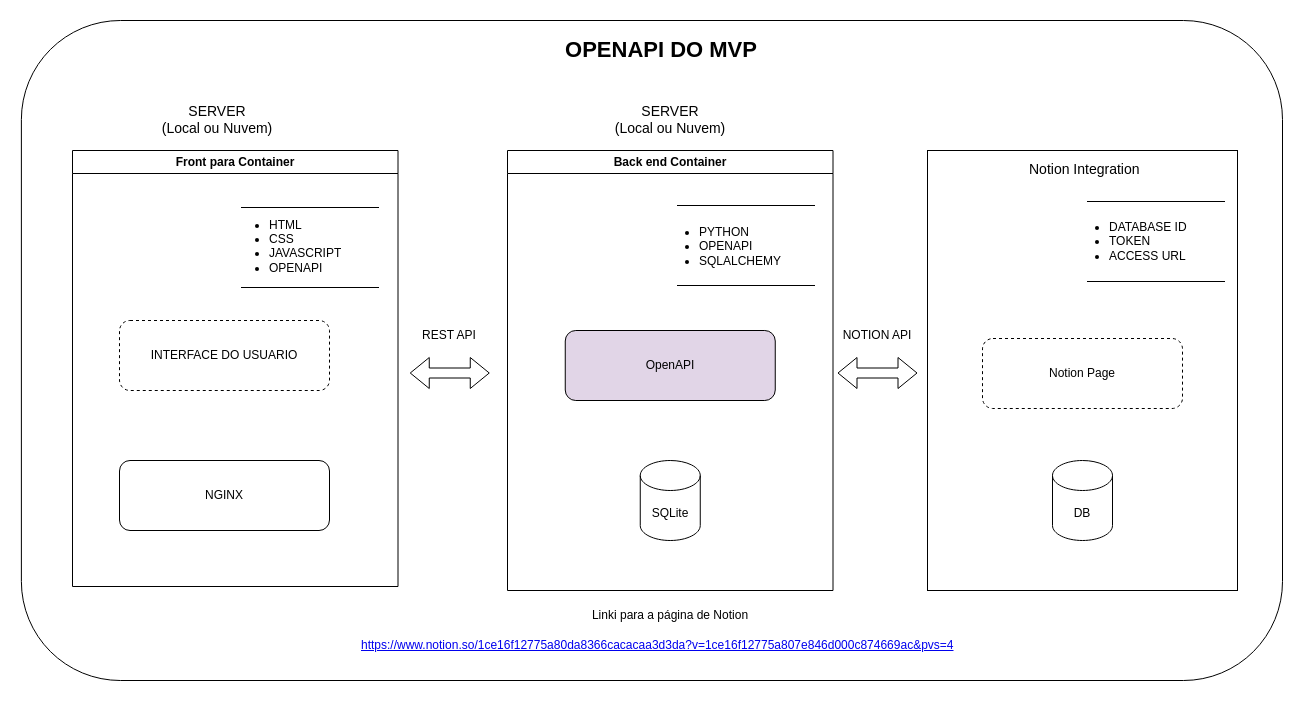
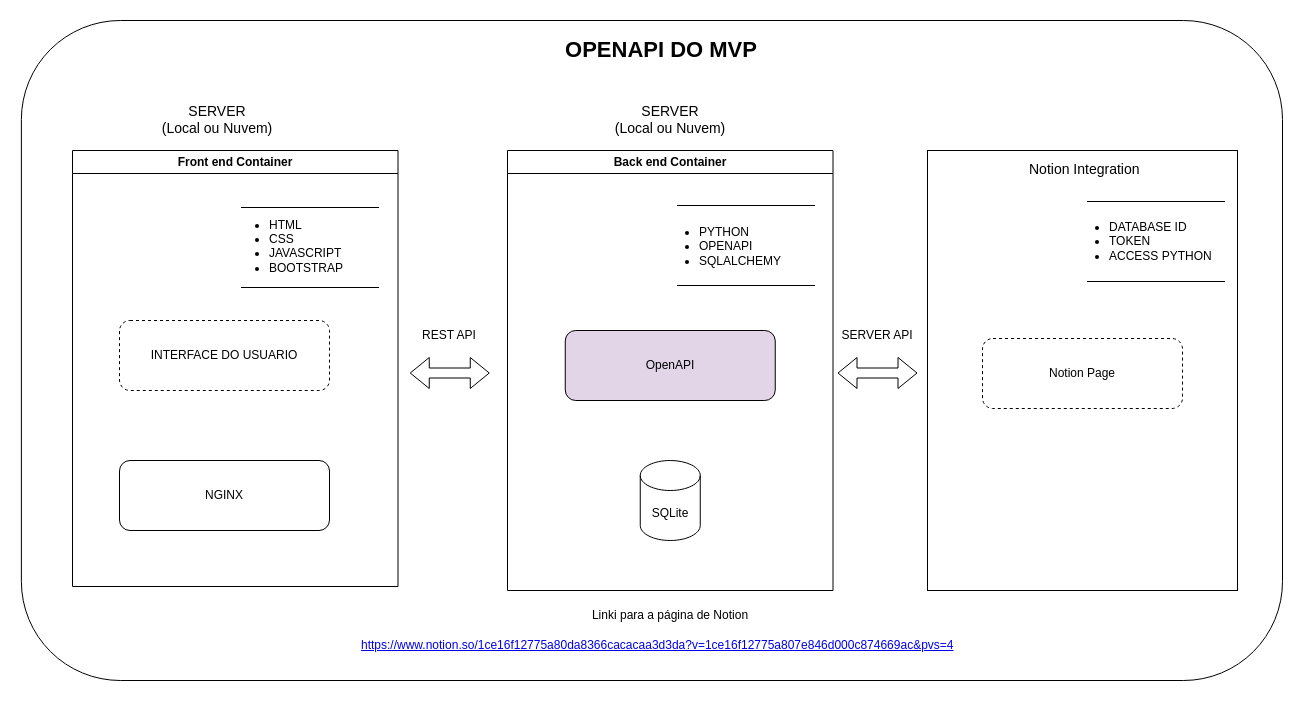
(236, 163) -> (236, 163)
(1105, 242) -> (1112, 242)
(263, 244) -> (263, 244)
(878, 336) -> (878, 336)
(1083, 501) -> none
